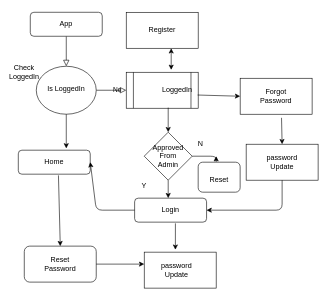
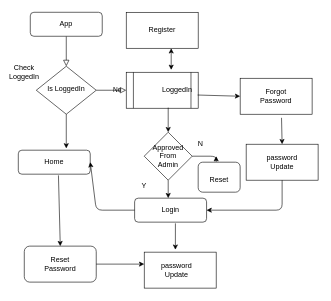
(66, 90) -> (66, 90)
